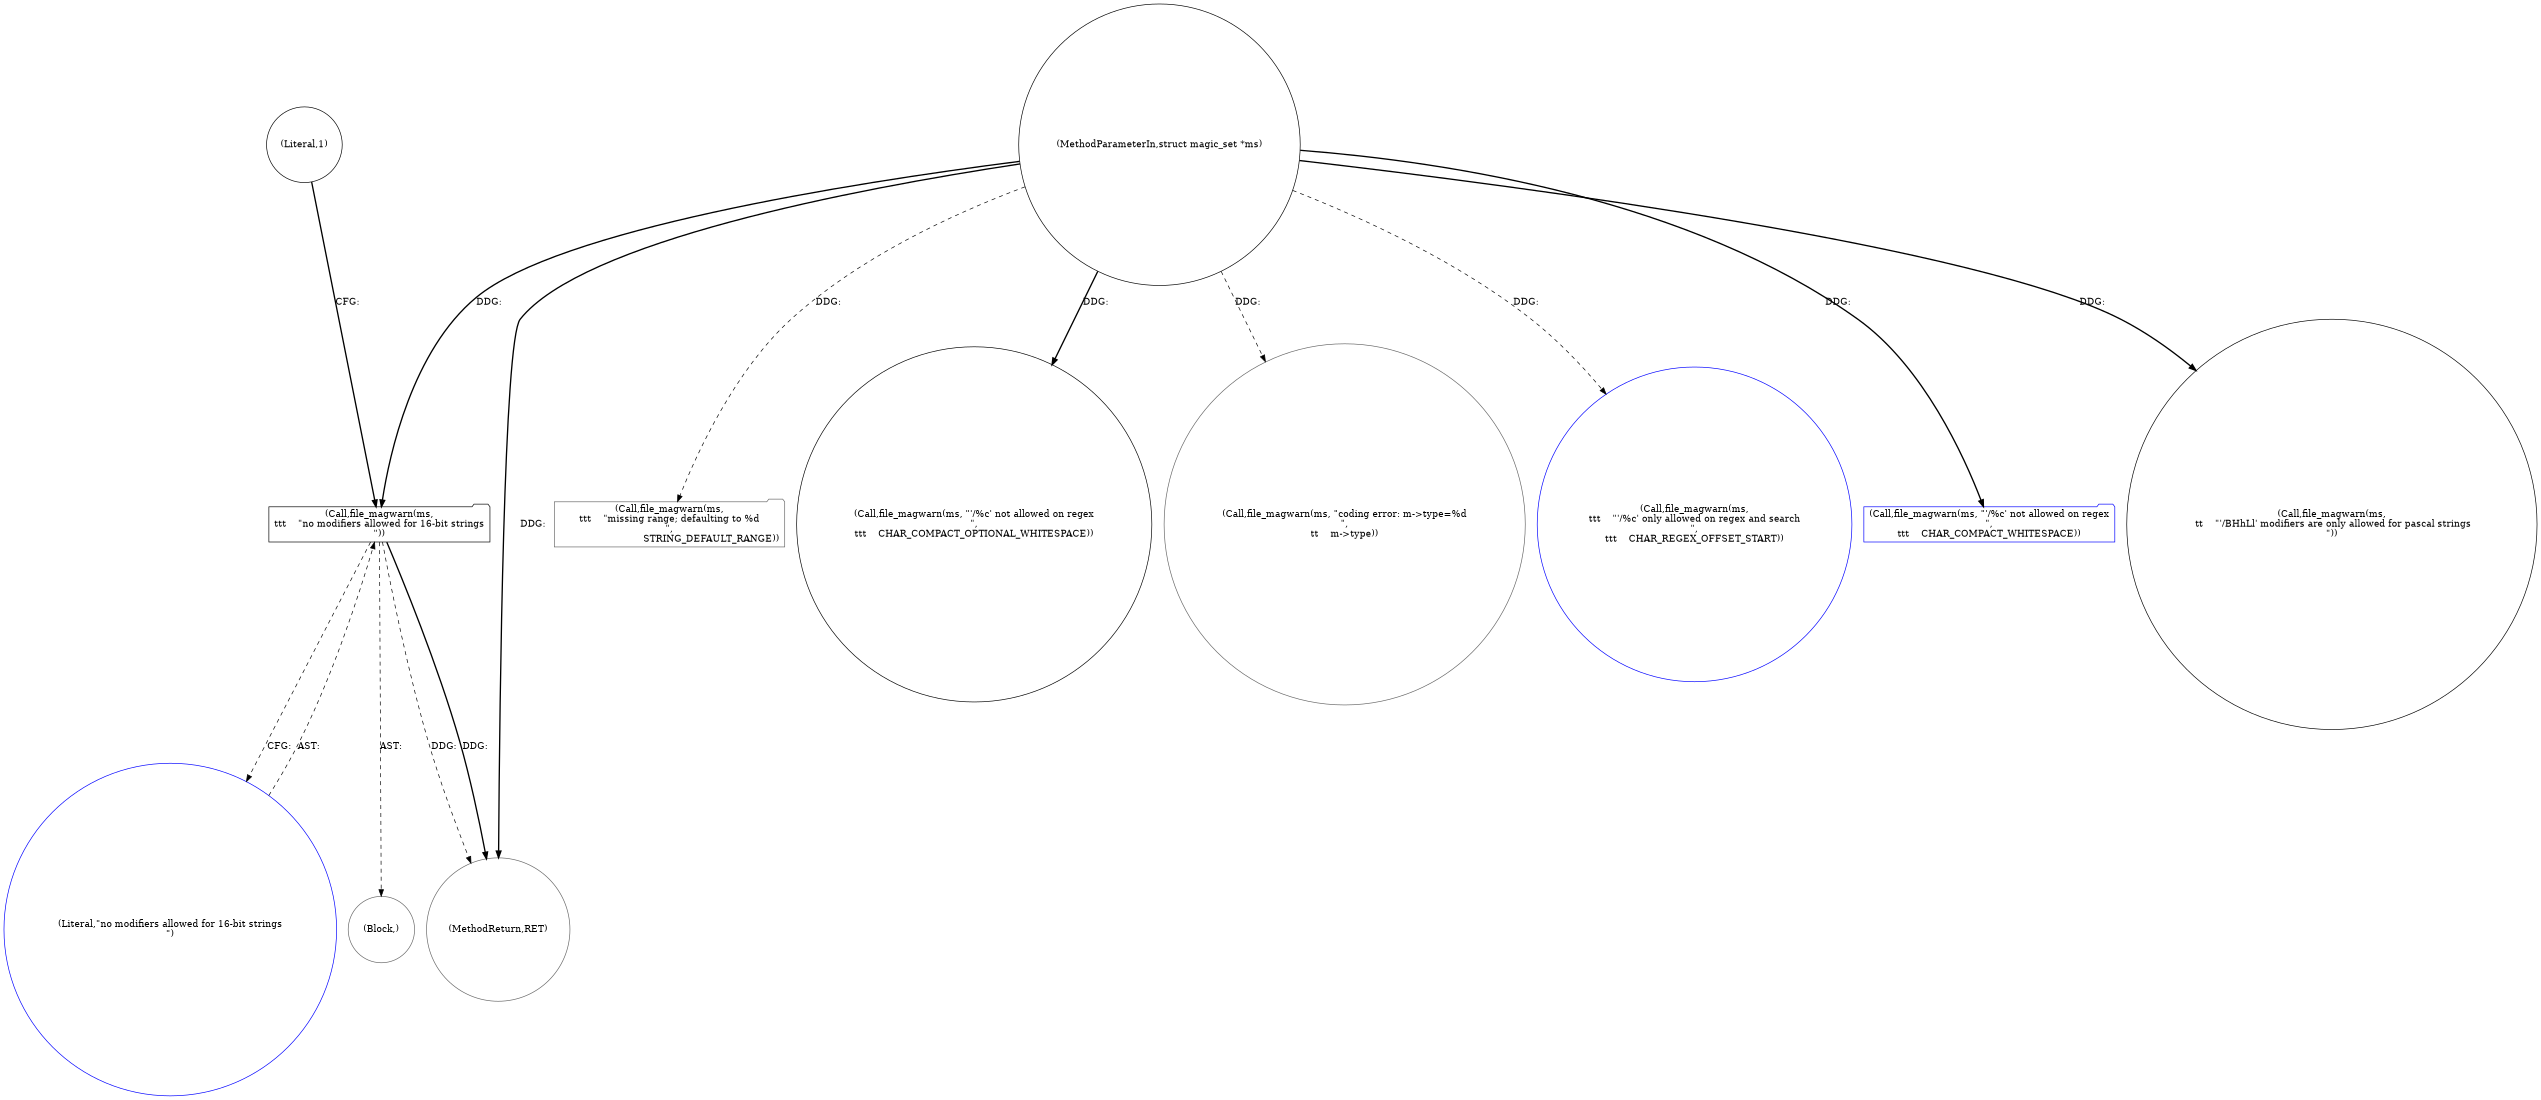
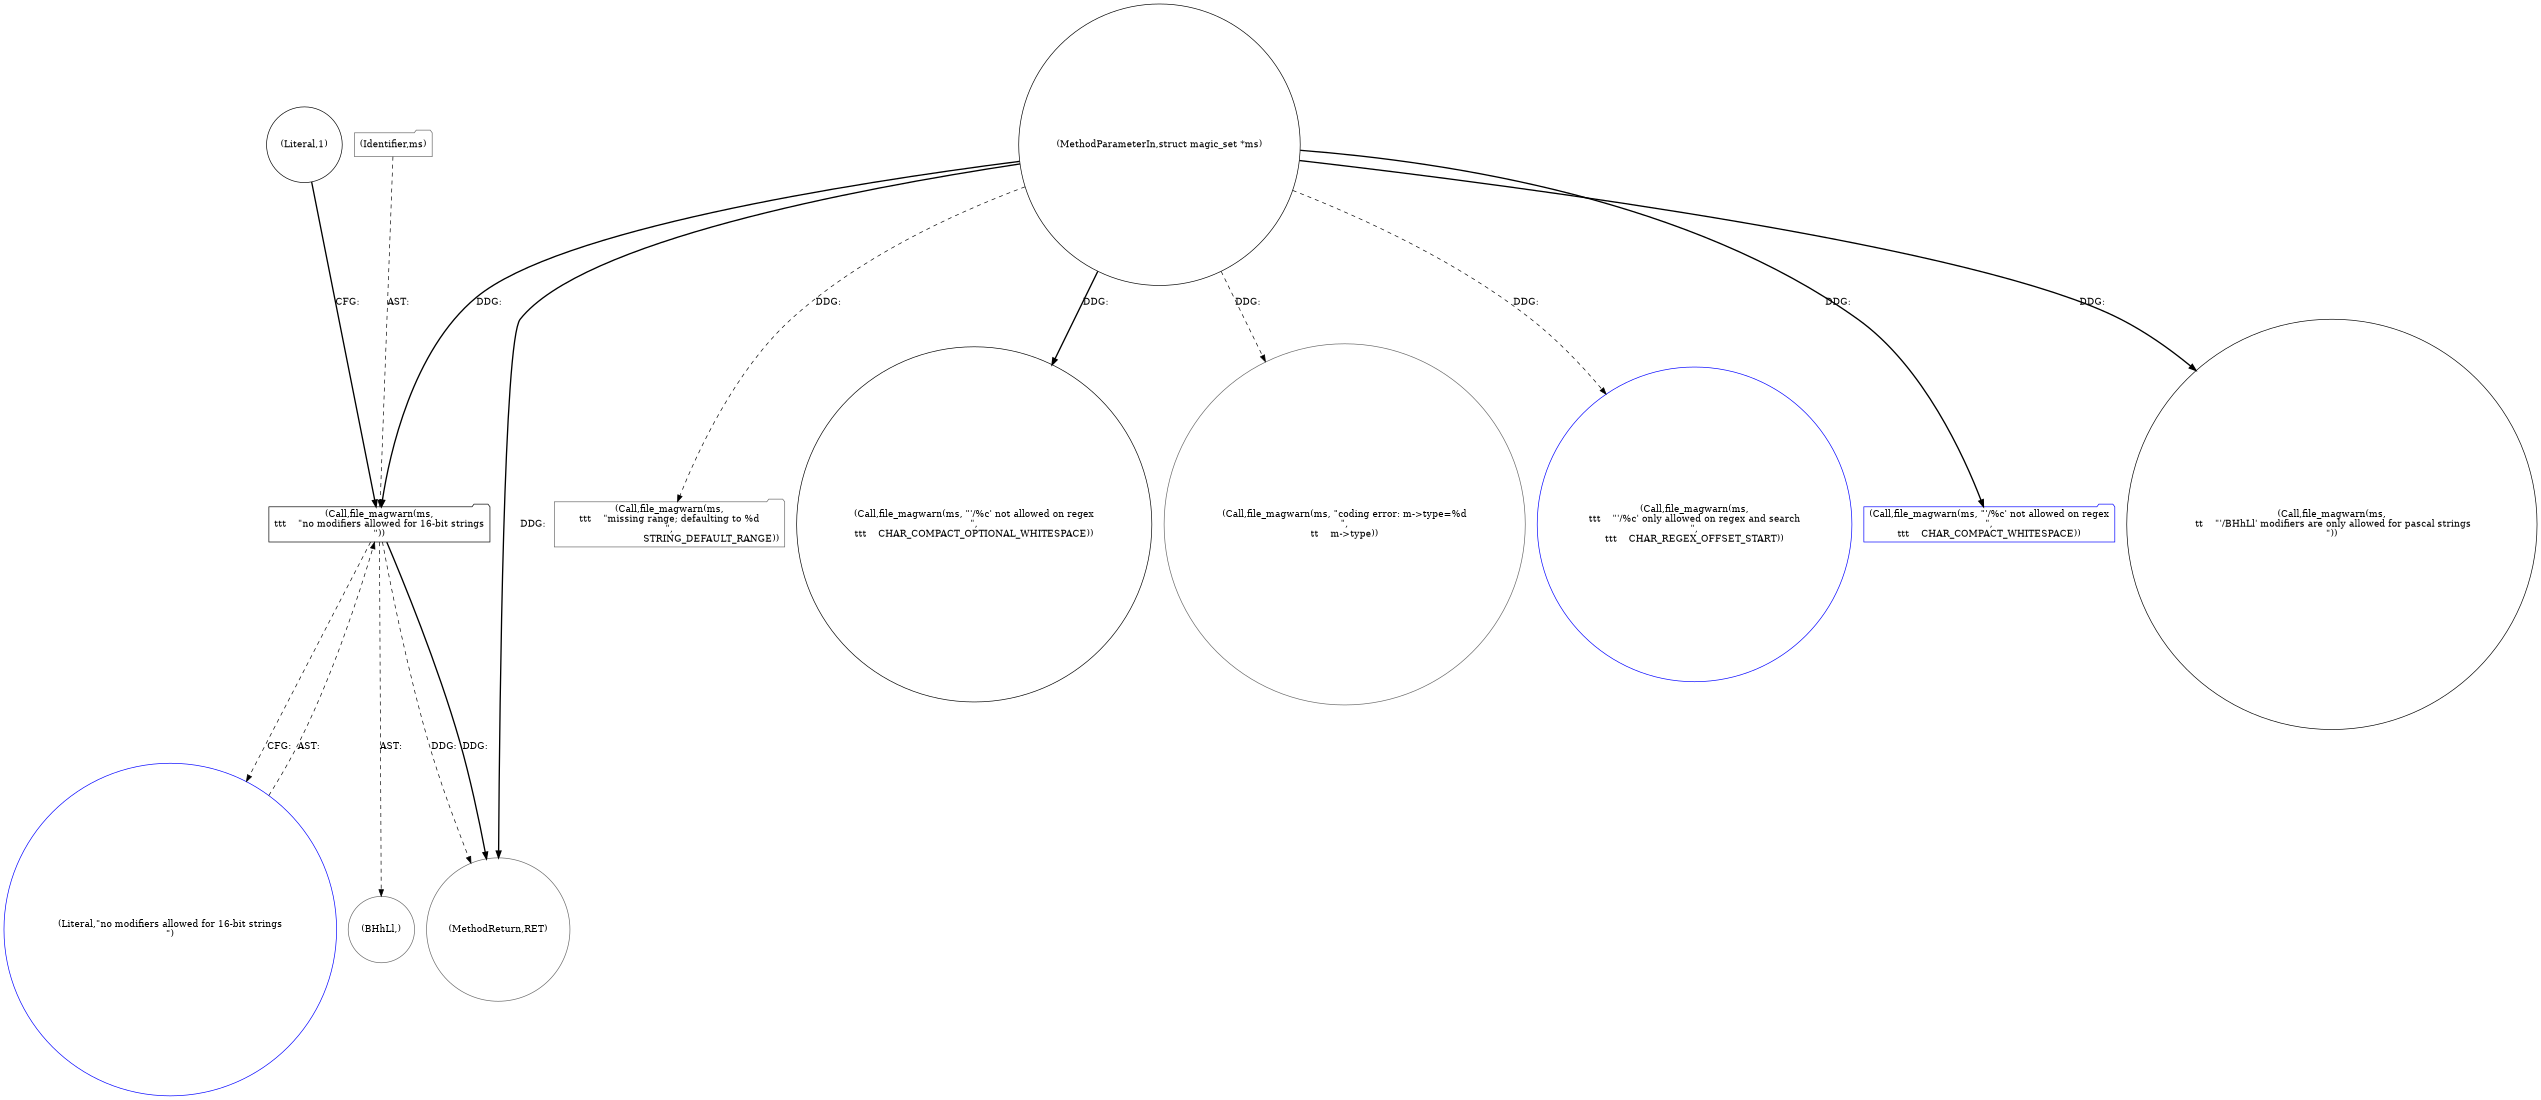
none -> (393, 145)
(381, 930) -> (381, 930)
